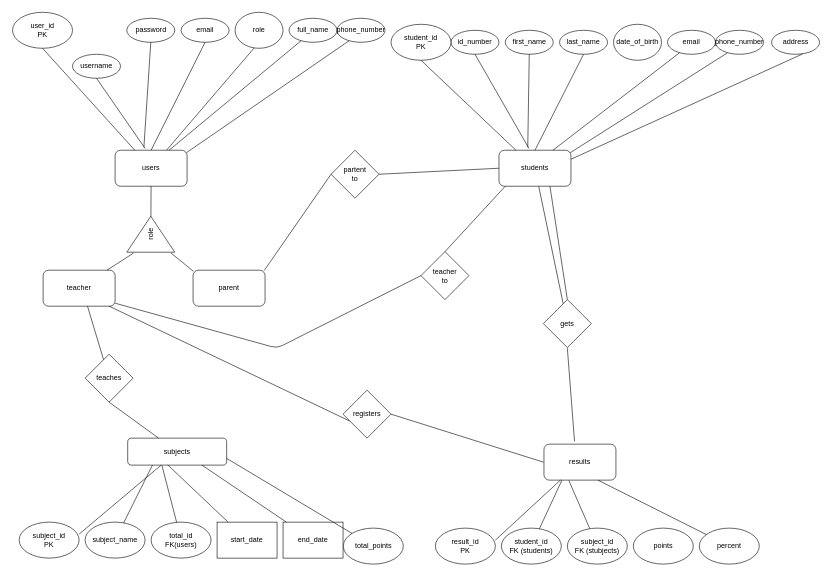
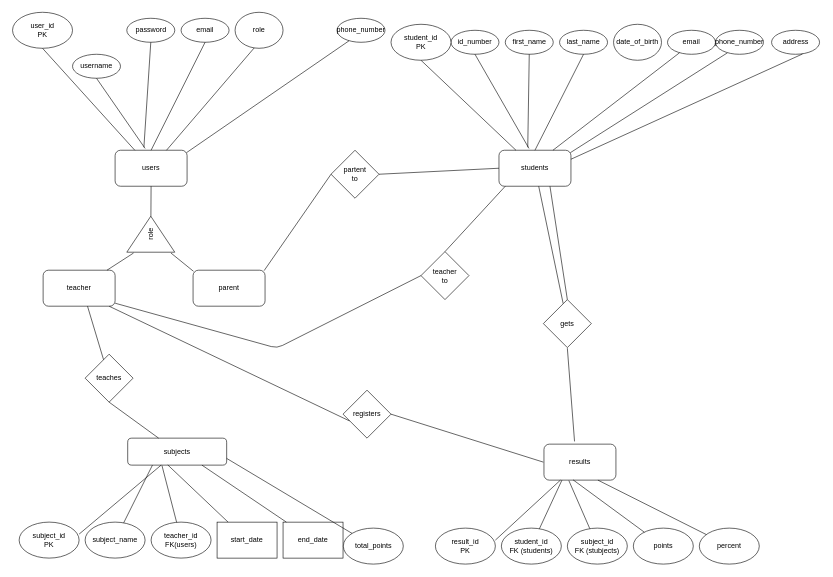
(313, 30) -> none
(235, 96) -> none
none -> (609, 506)
(181, 540) -> (181, 540)
